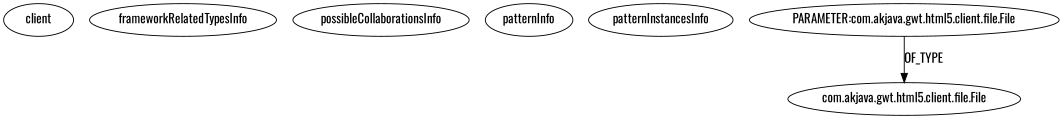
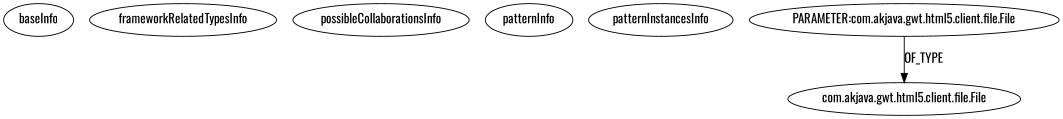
(39, 20) -> (39, 20)
